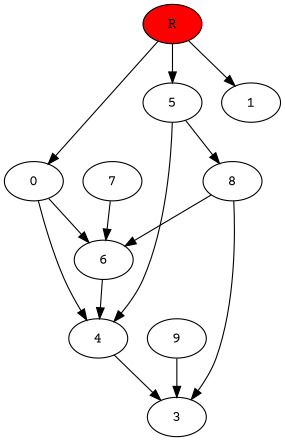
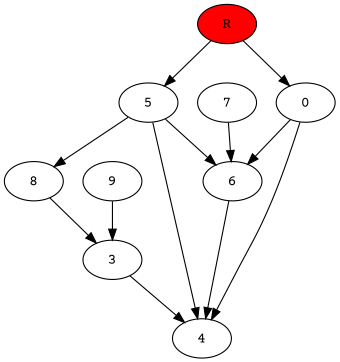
(251, 103) -> none
(173, 218) -> (186, 138)
(134, 374) -> (153, 296)
